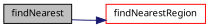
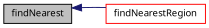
(84, 20) -> (94, 7)
